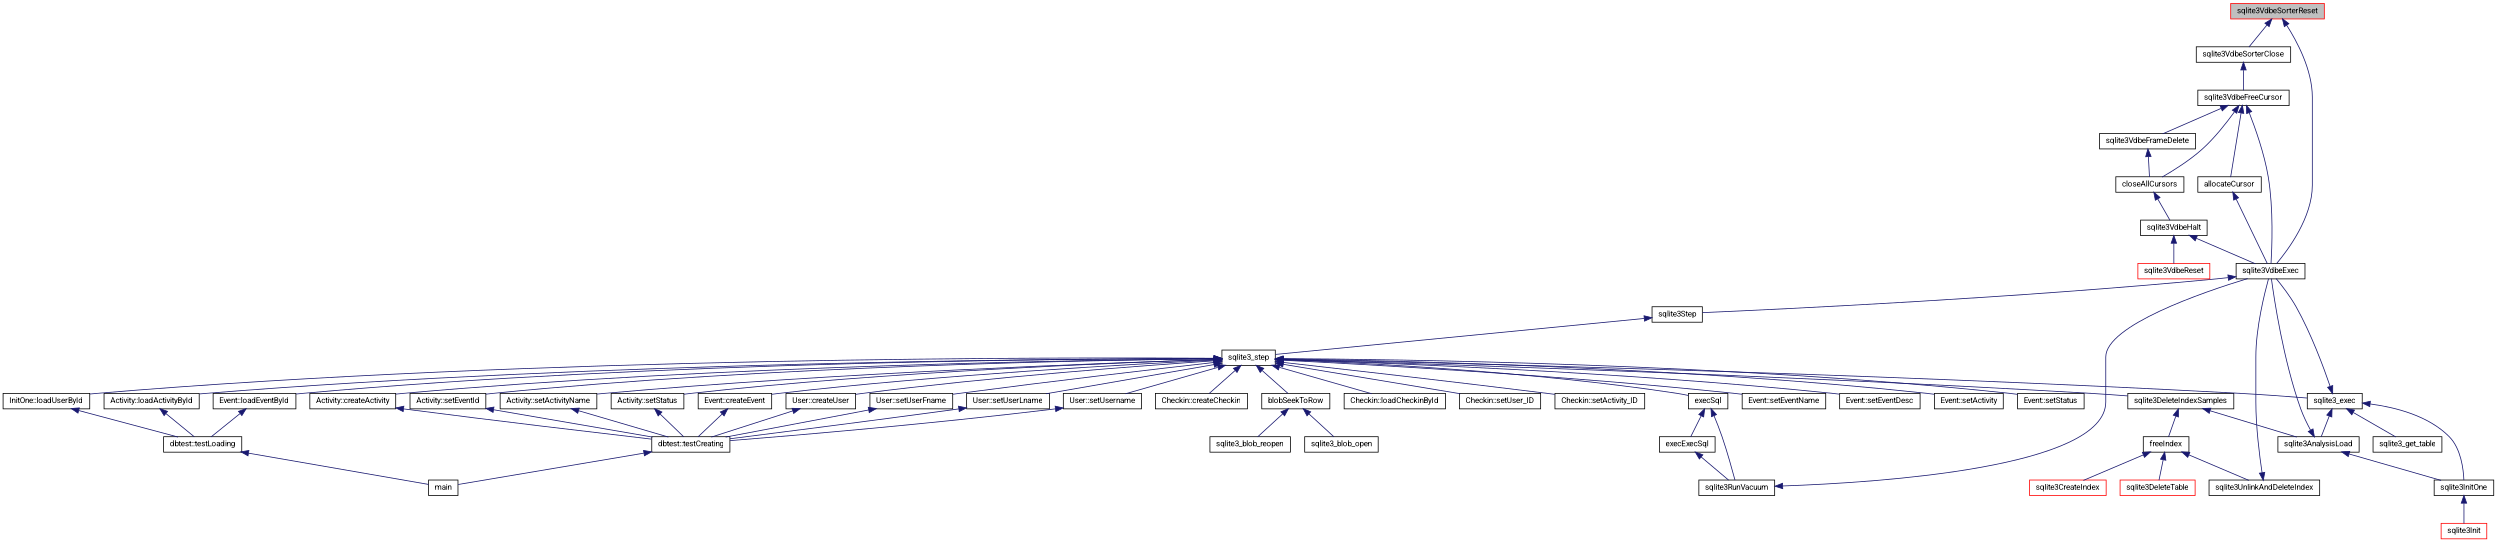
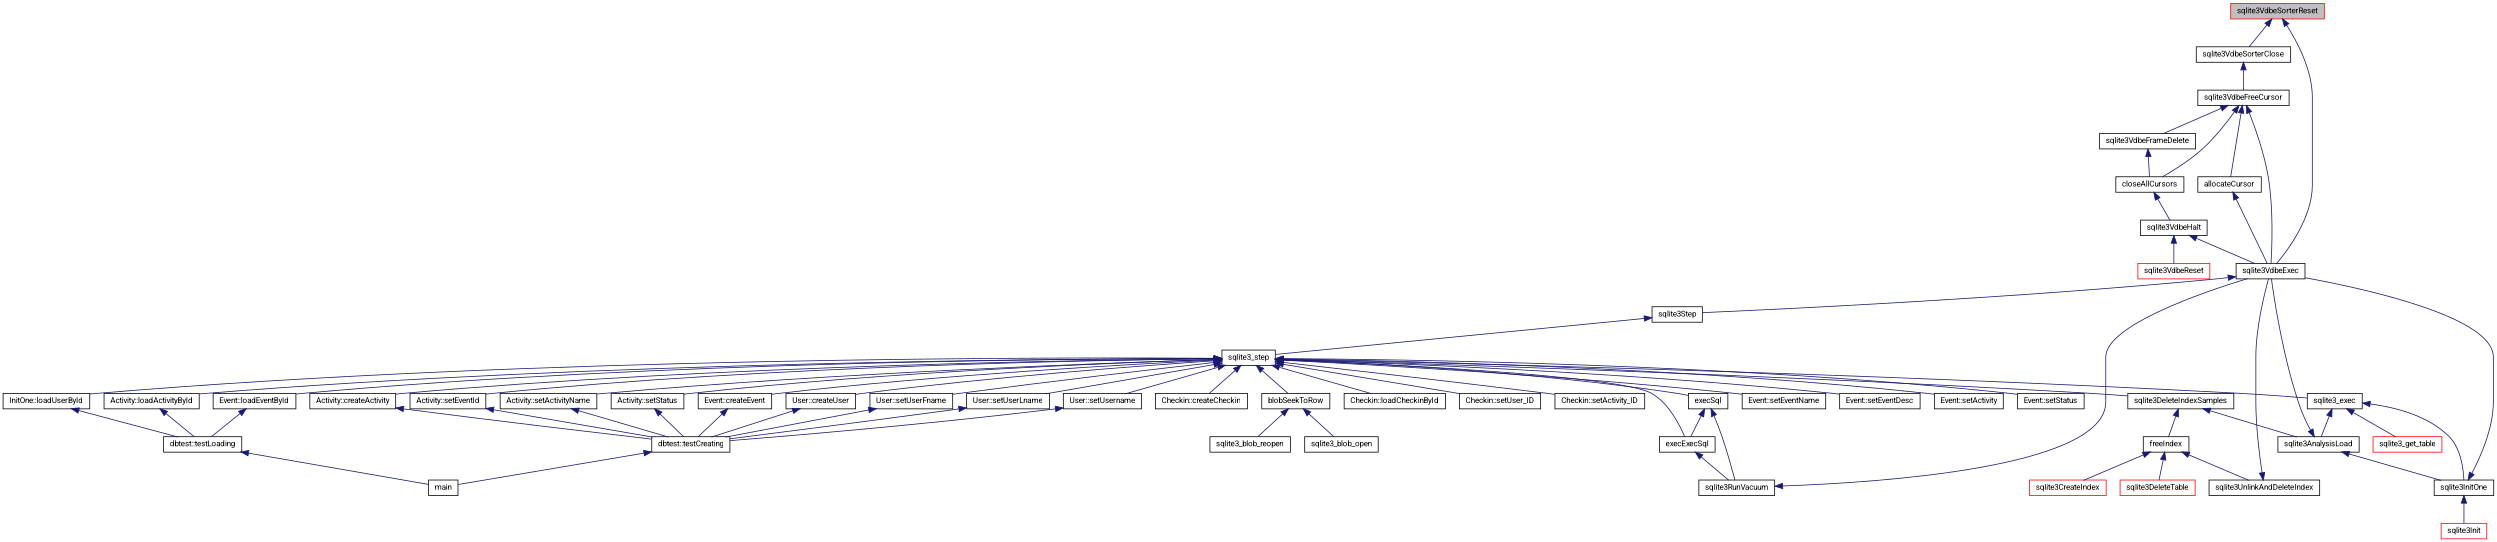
(2308, 330) -> (2464, 325)
none -> (1496, 372)
(2407, 444) -> (2407, 444)
